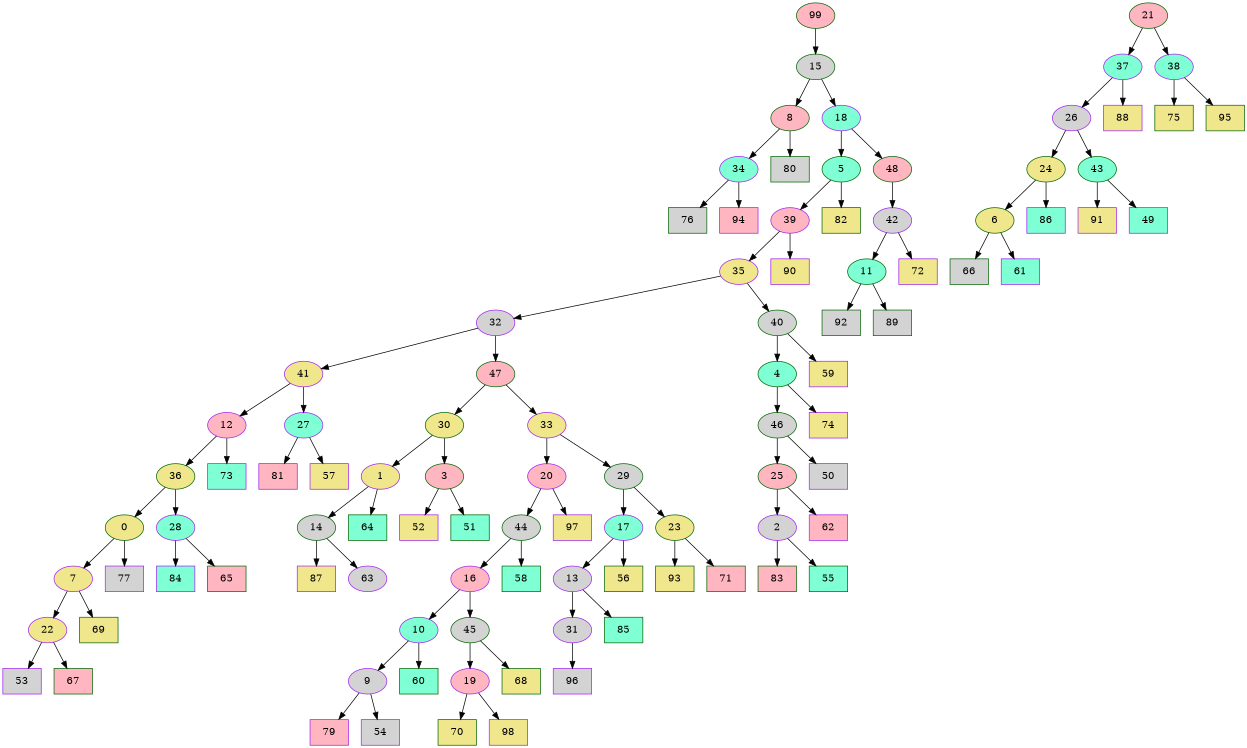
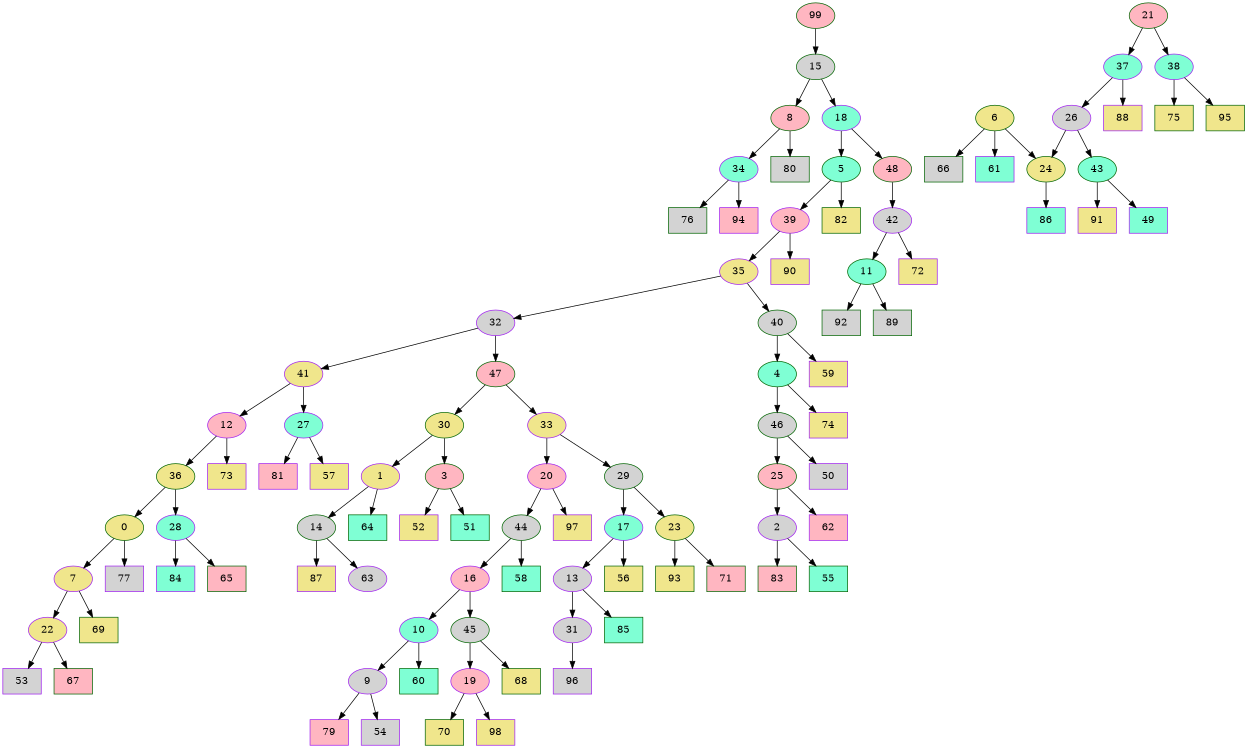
(1023, 192) -> (1018, 141)
(227, 476) -> (227, 476)
